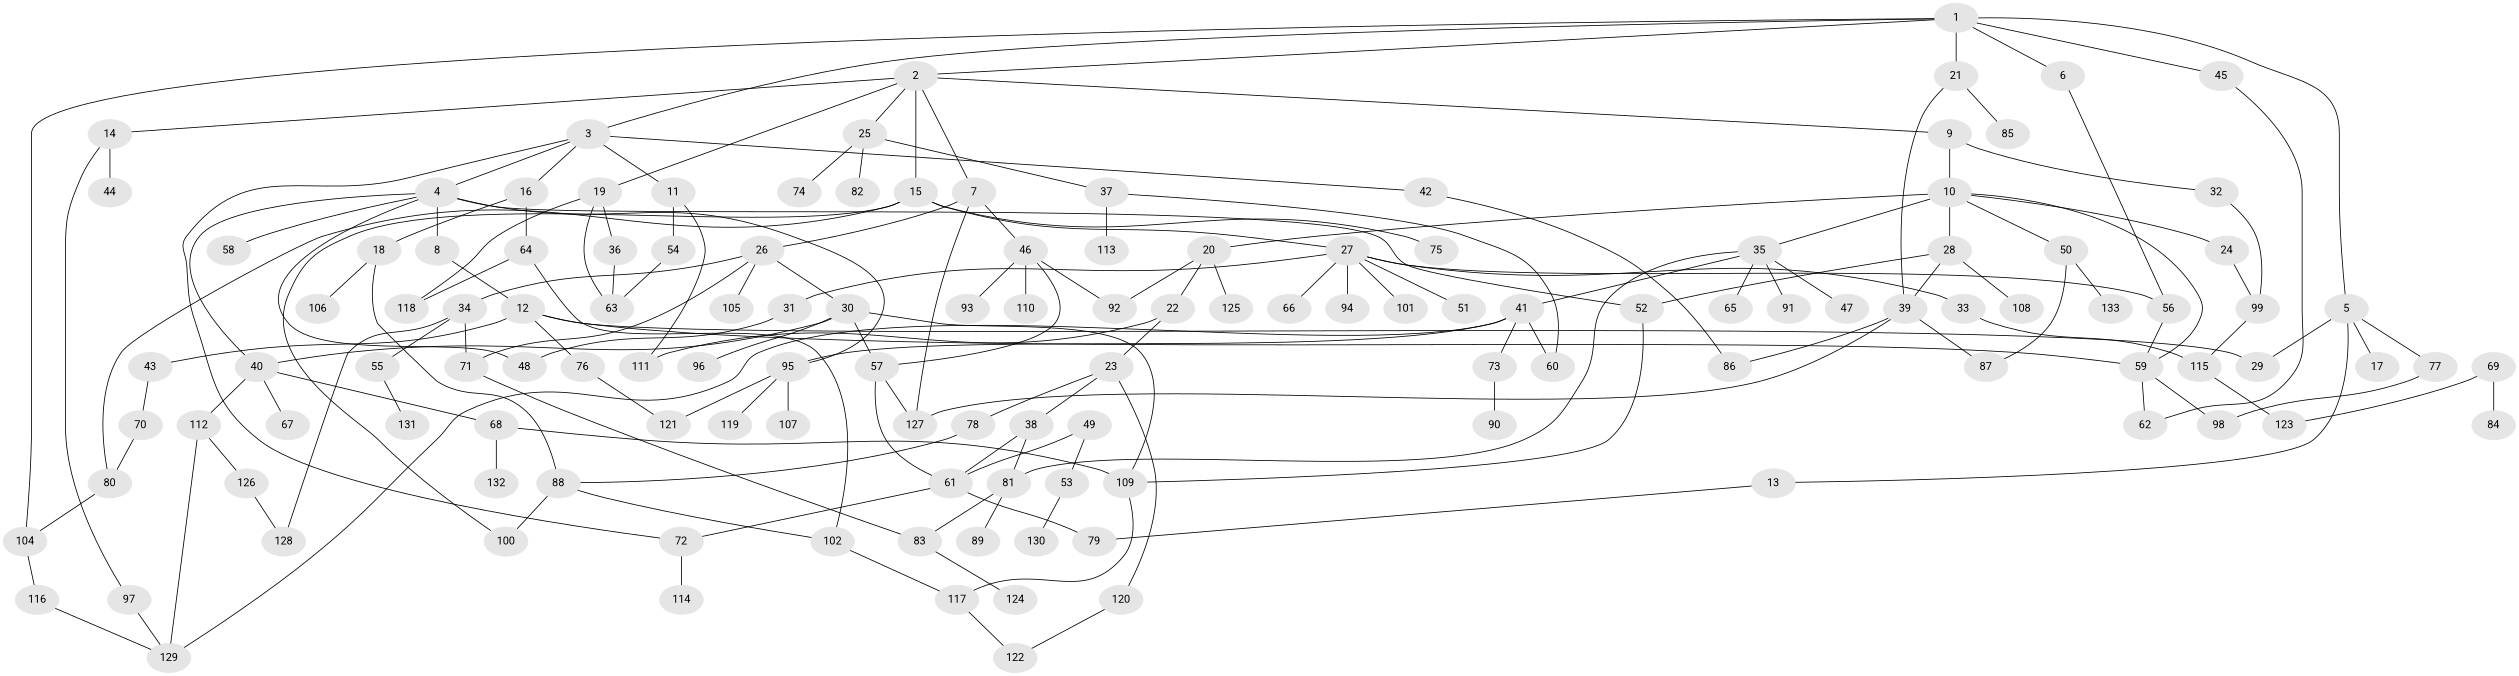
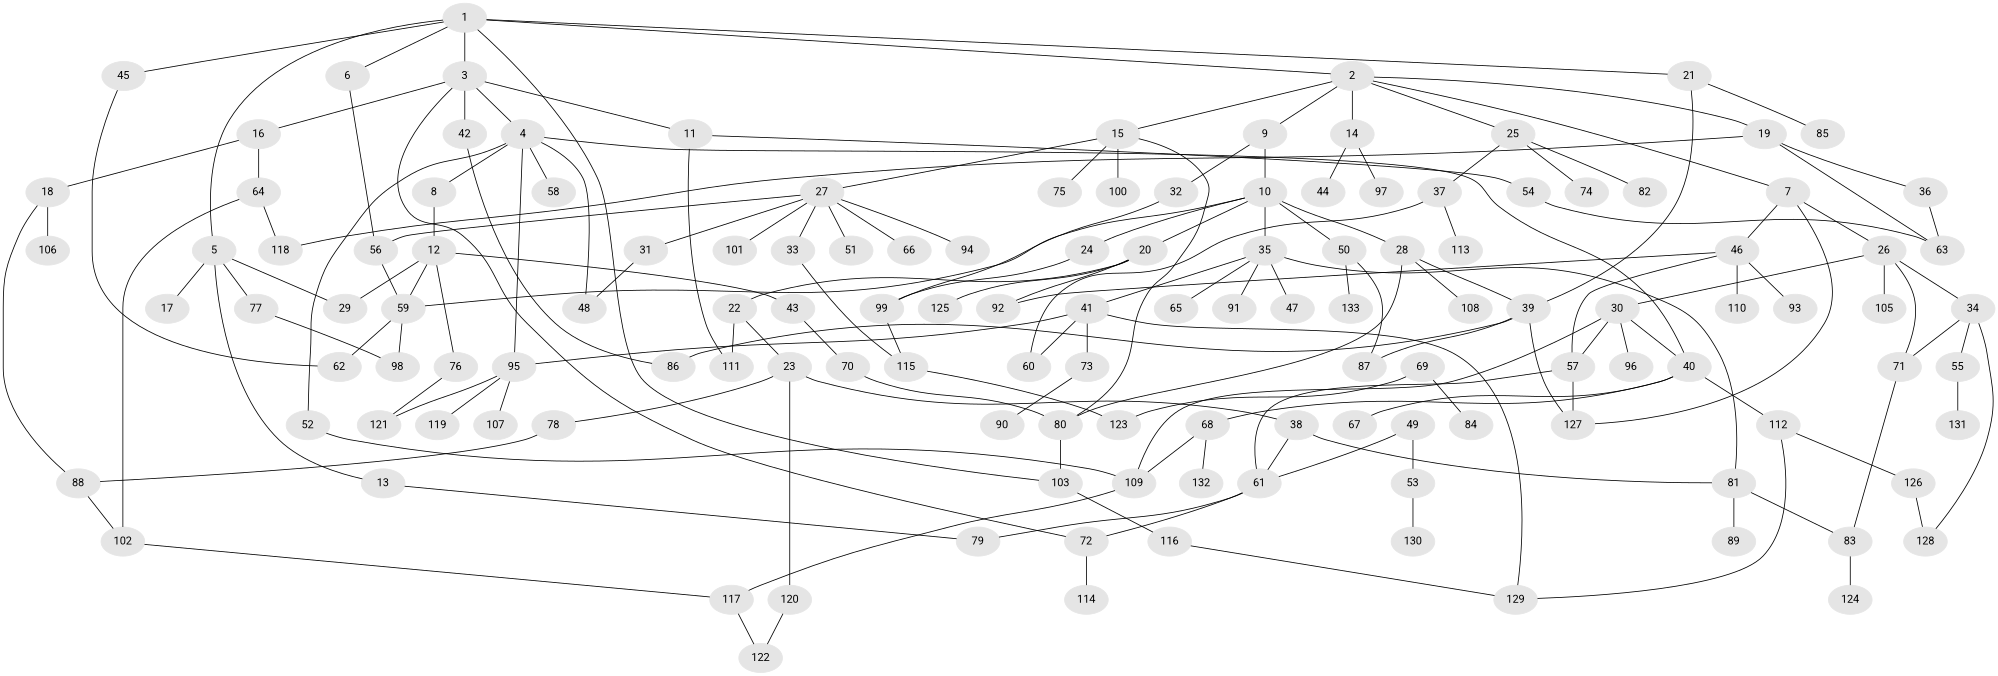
(1782, 279) -> (1263, 370)
(532, 512) -> none
(25, 542) -> (1061, 483)
(149, 629) -> none
